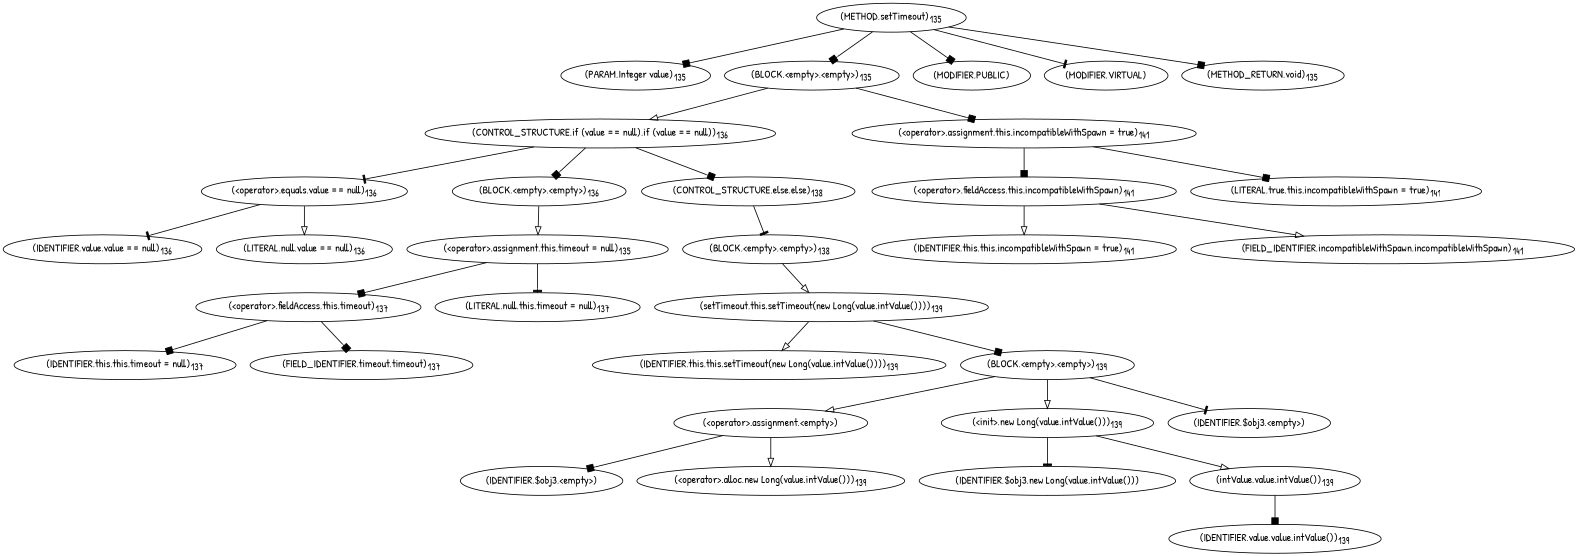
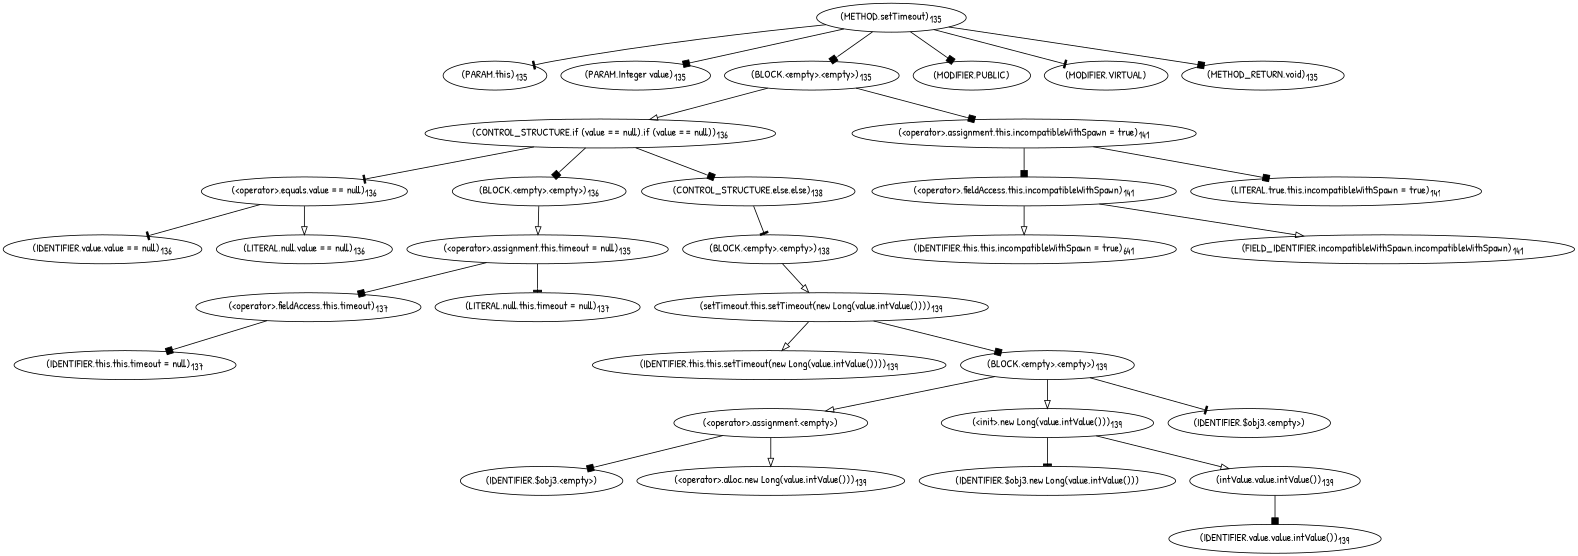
none -> (495, 76)
(1129, 248) -> (1129, 248)
(361, 365) -> none
